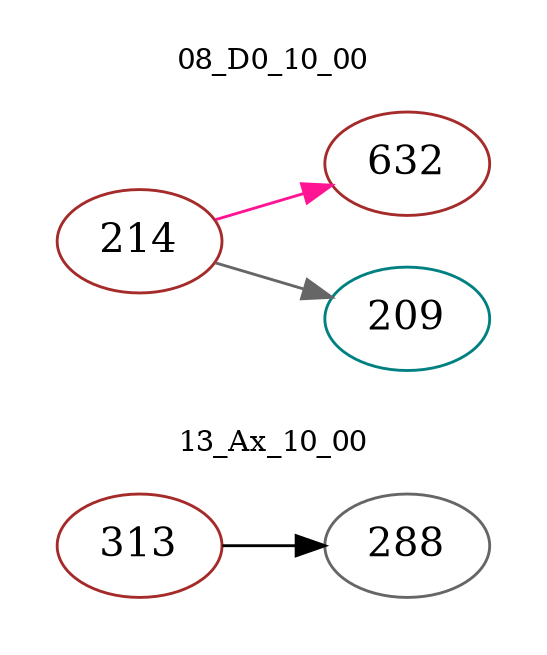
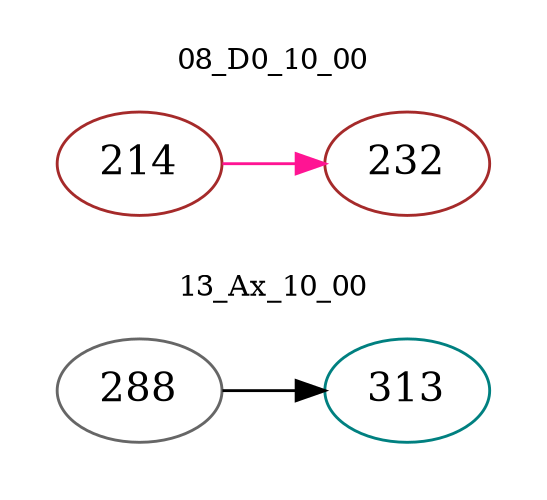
(407, 164) -> (407, 164)
(407, 319) -> none
(140, 546) -> (407, 391)
(259, 546) -> (259, 391)
